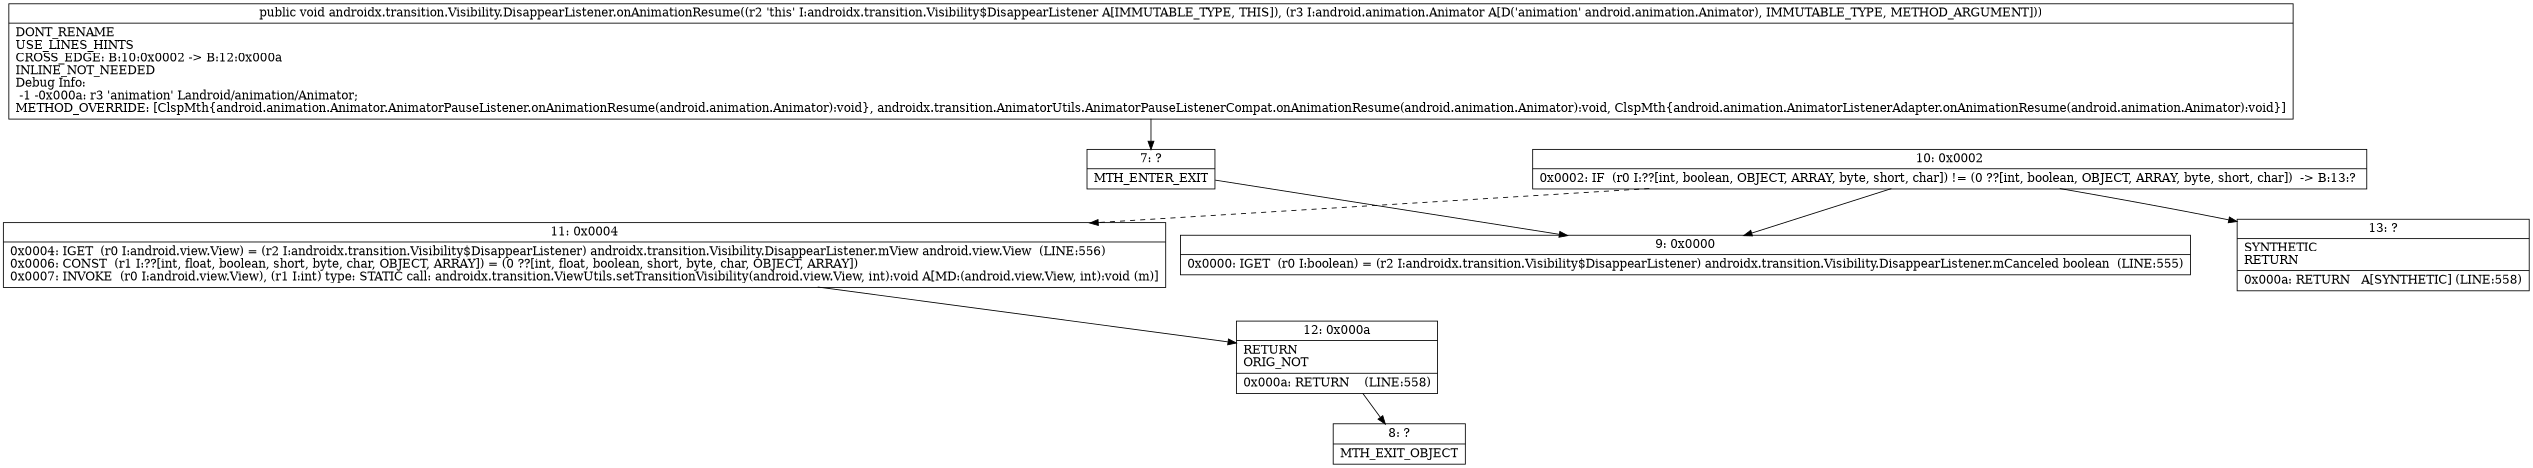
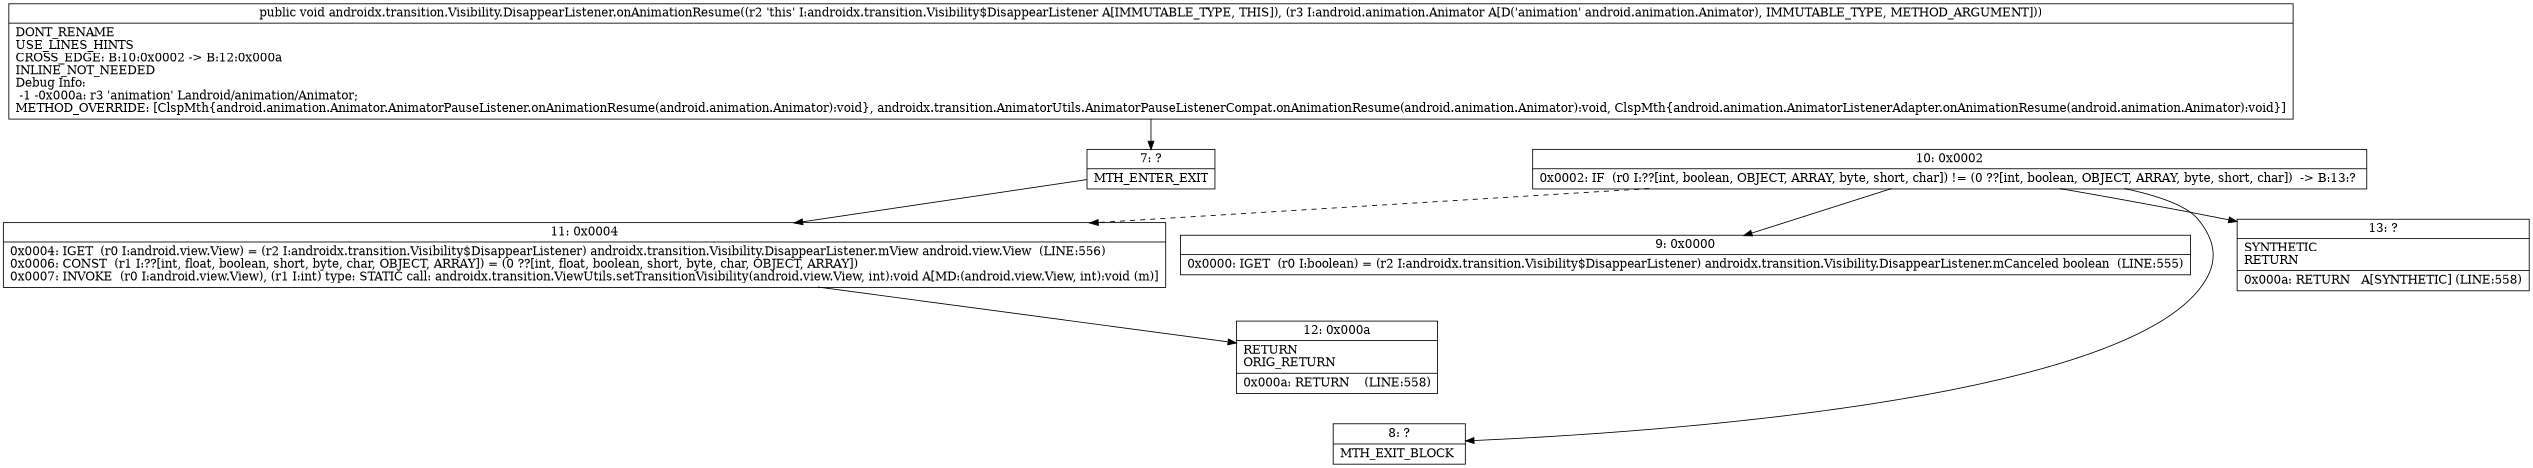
(1404, 210) -> (945, 201)
(1276, 363) -> (1289, 363)
(1371, 405) -> (1926, 394)
(1399, 454) -> (1397, 454)
